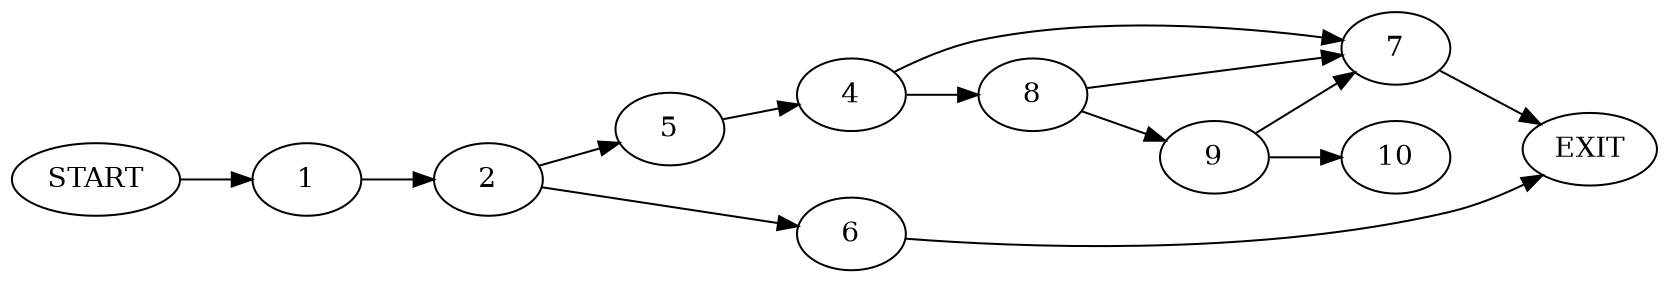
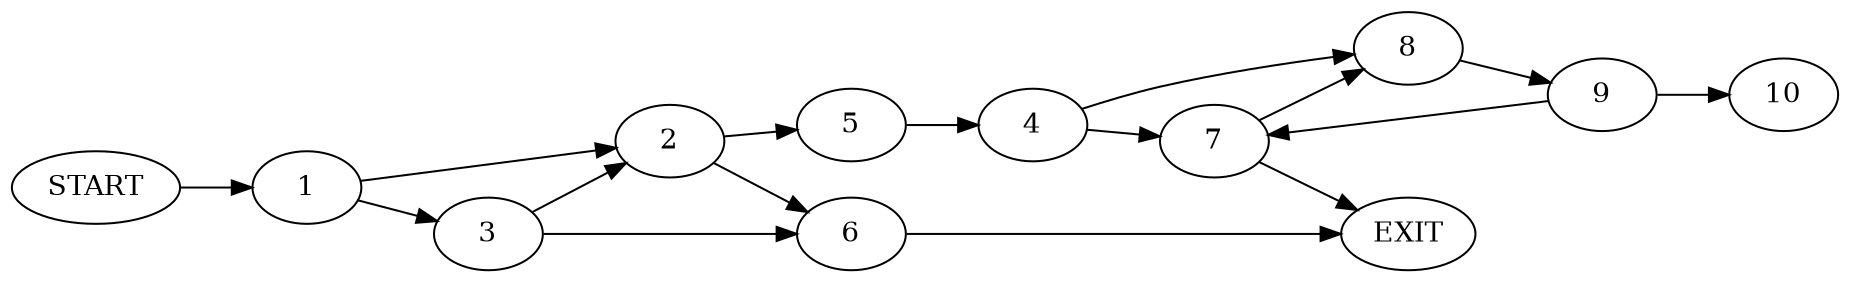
(1204, 73) -> (1302, 99)
none -> (488, 234)
